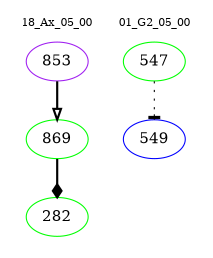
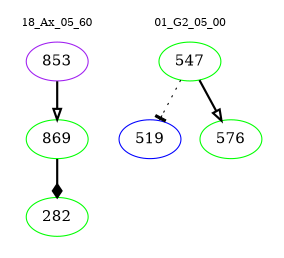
(57, 23) -> (57, 23)
(154, 139) -> (150, 139)
none -> (231, 139)
